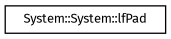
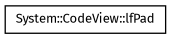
(85, 20) -> (85, 20)
